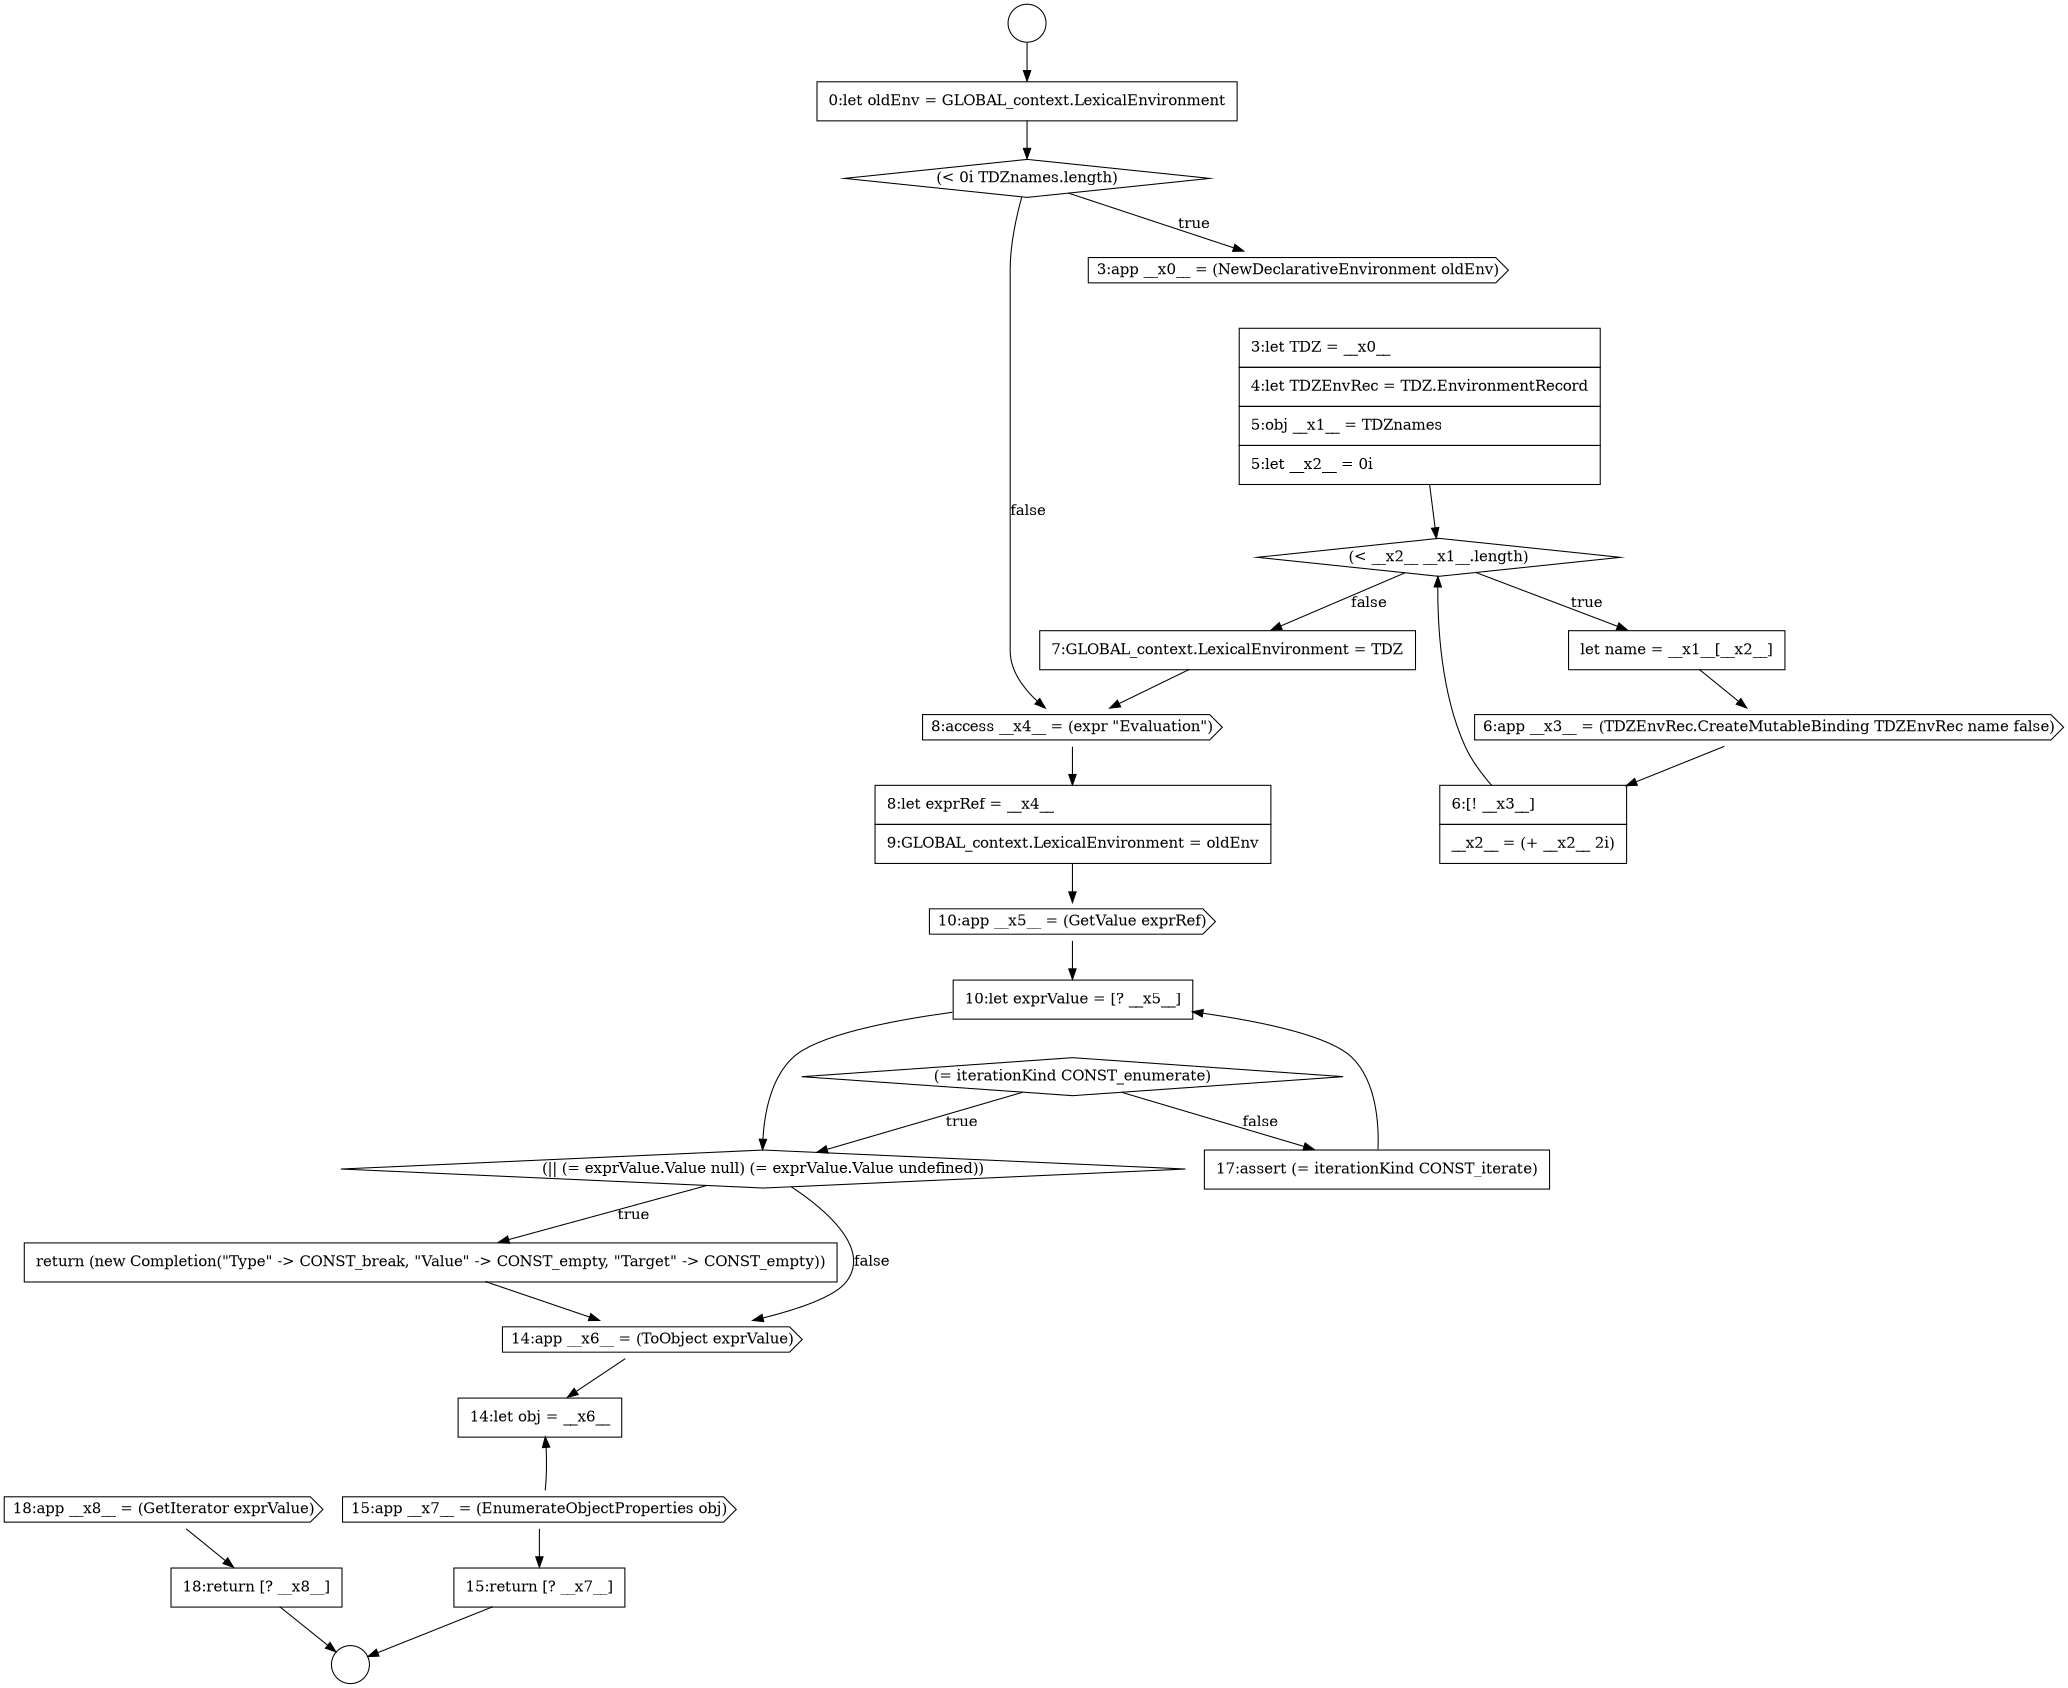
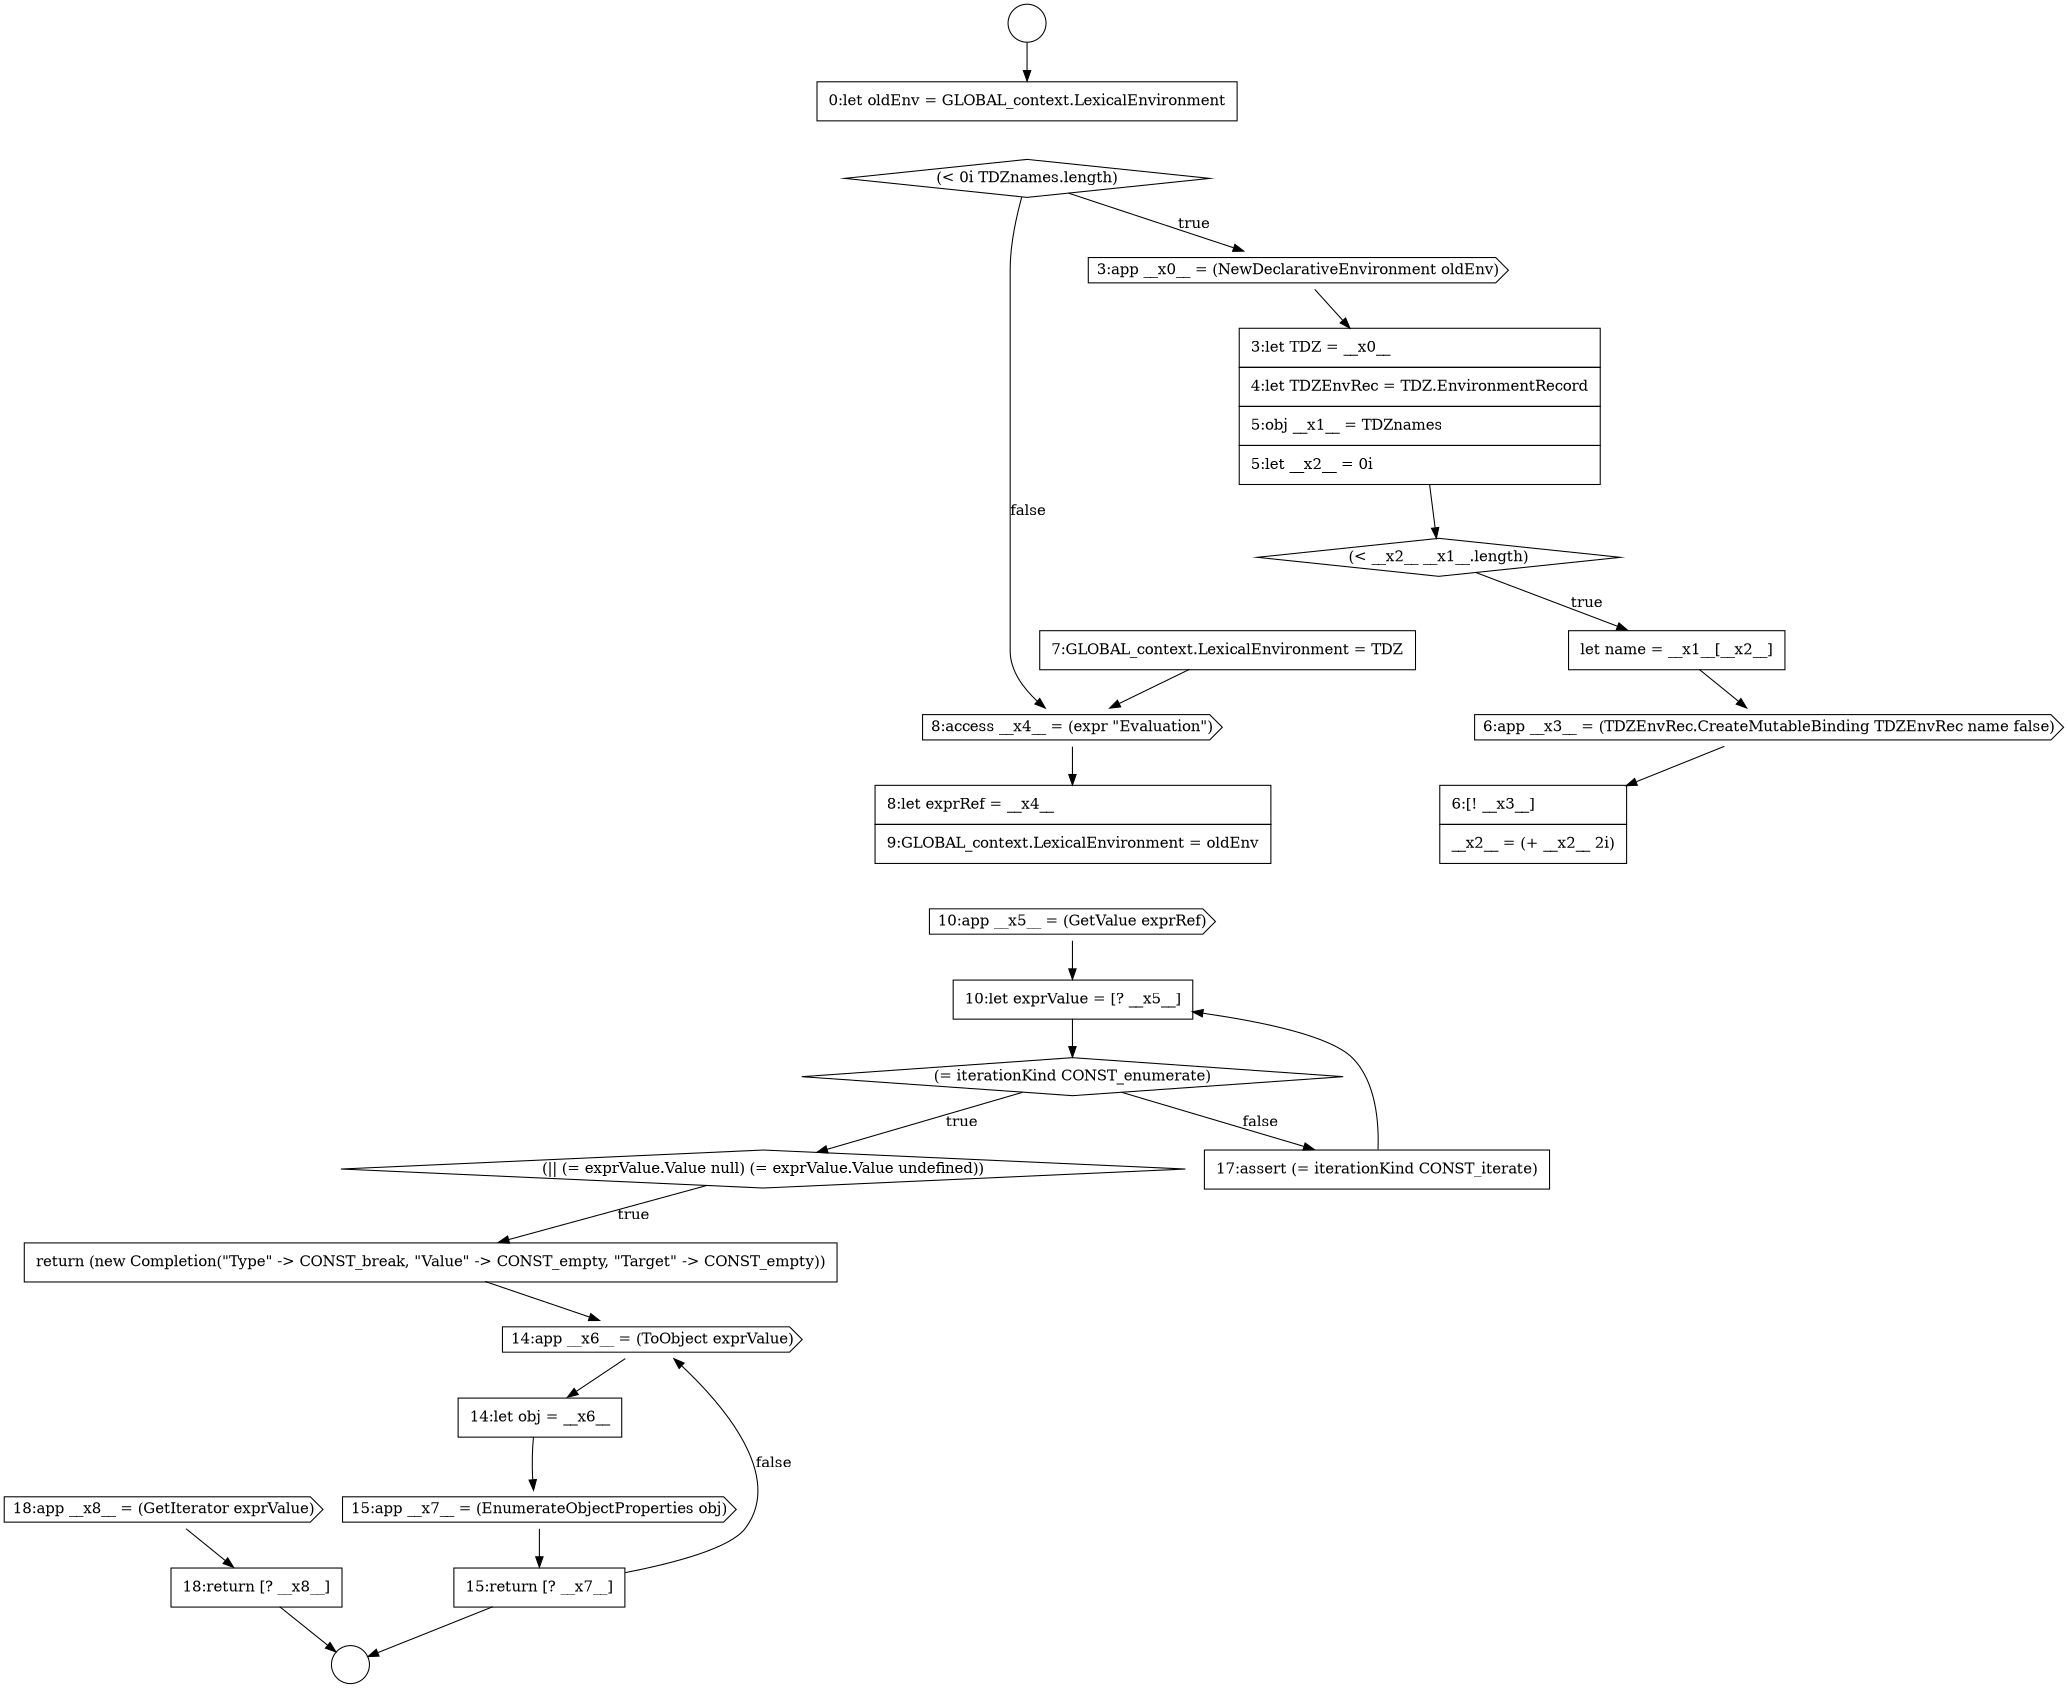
(1027, 134) -> none
none -> (1329, 305)
(1343, 599) -> none
(1448, 691) -> none
(1072, 878) -> none
(827, 1039) -> (1072, 1033)
(853, 1268) -> (756, 1501)
(546, 1469) -> (532, 1458)
